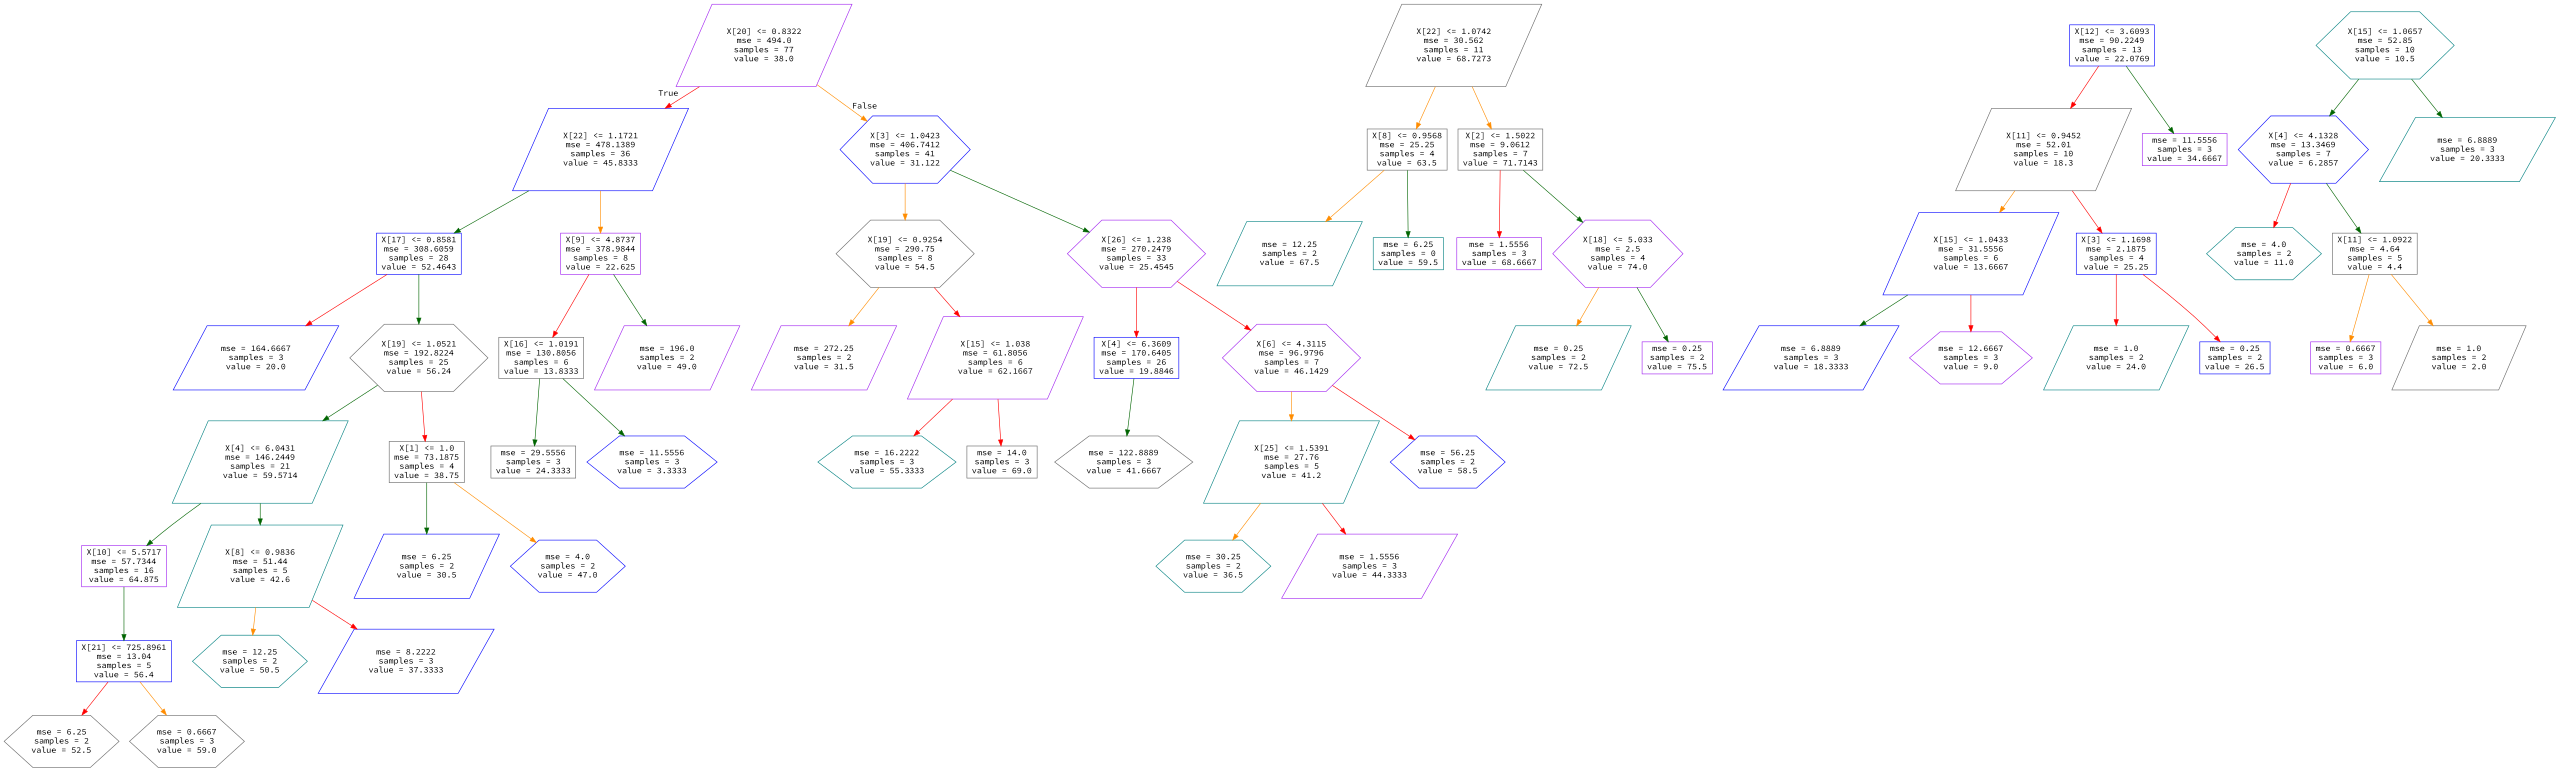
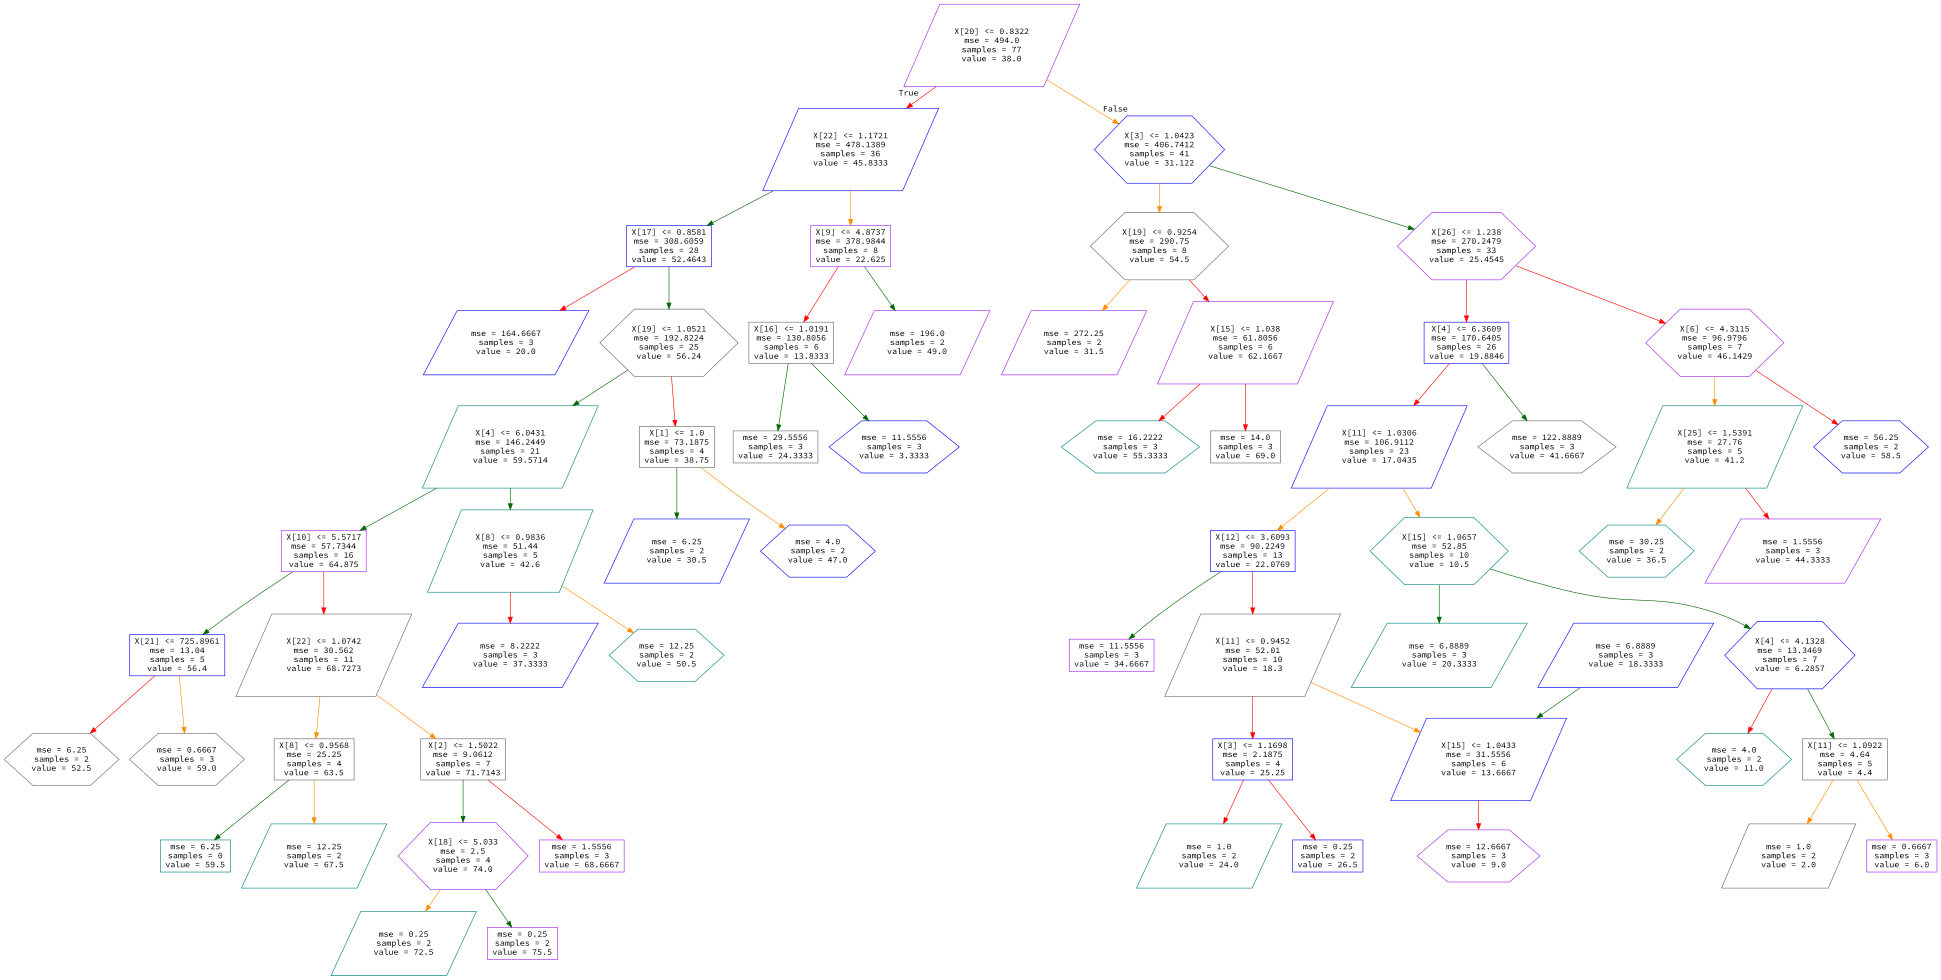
(1886, 309) -> (1561, 701)
none -> (1379, 447)
none -> (324, 590)
